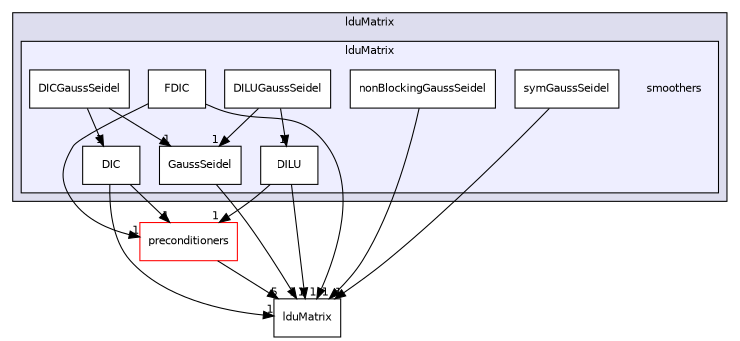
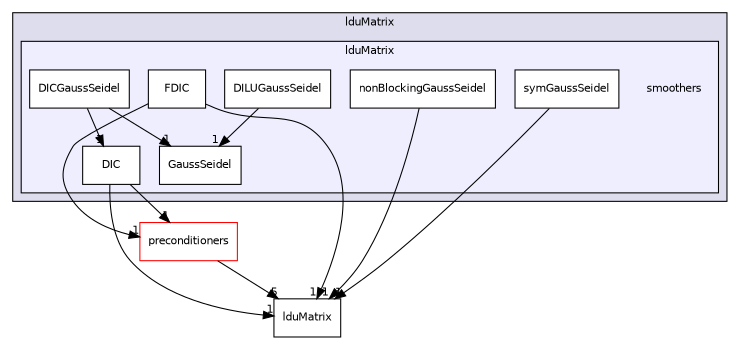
(289, 165) -> none
(256, 235) -> none
